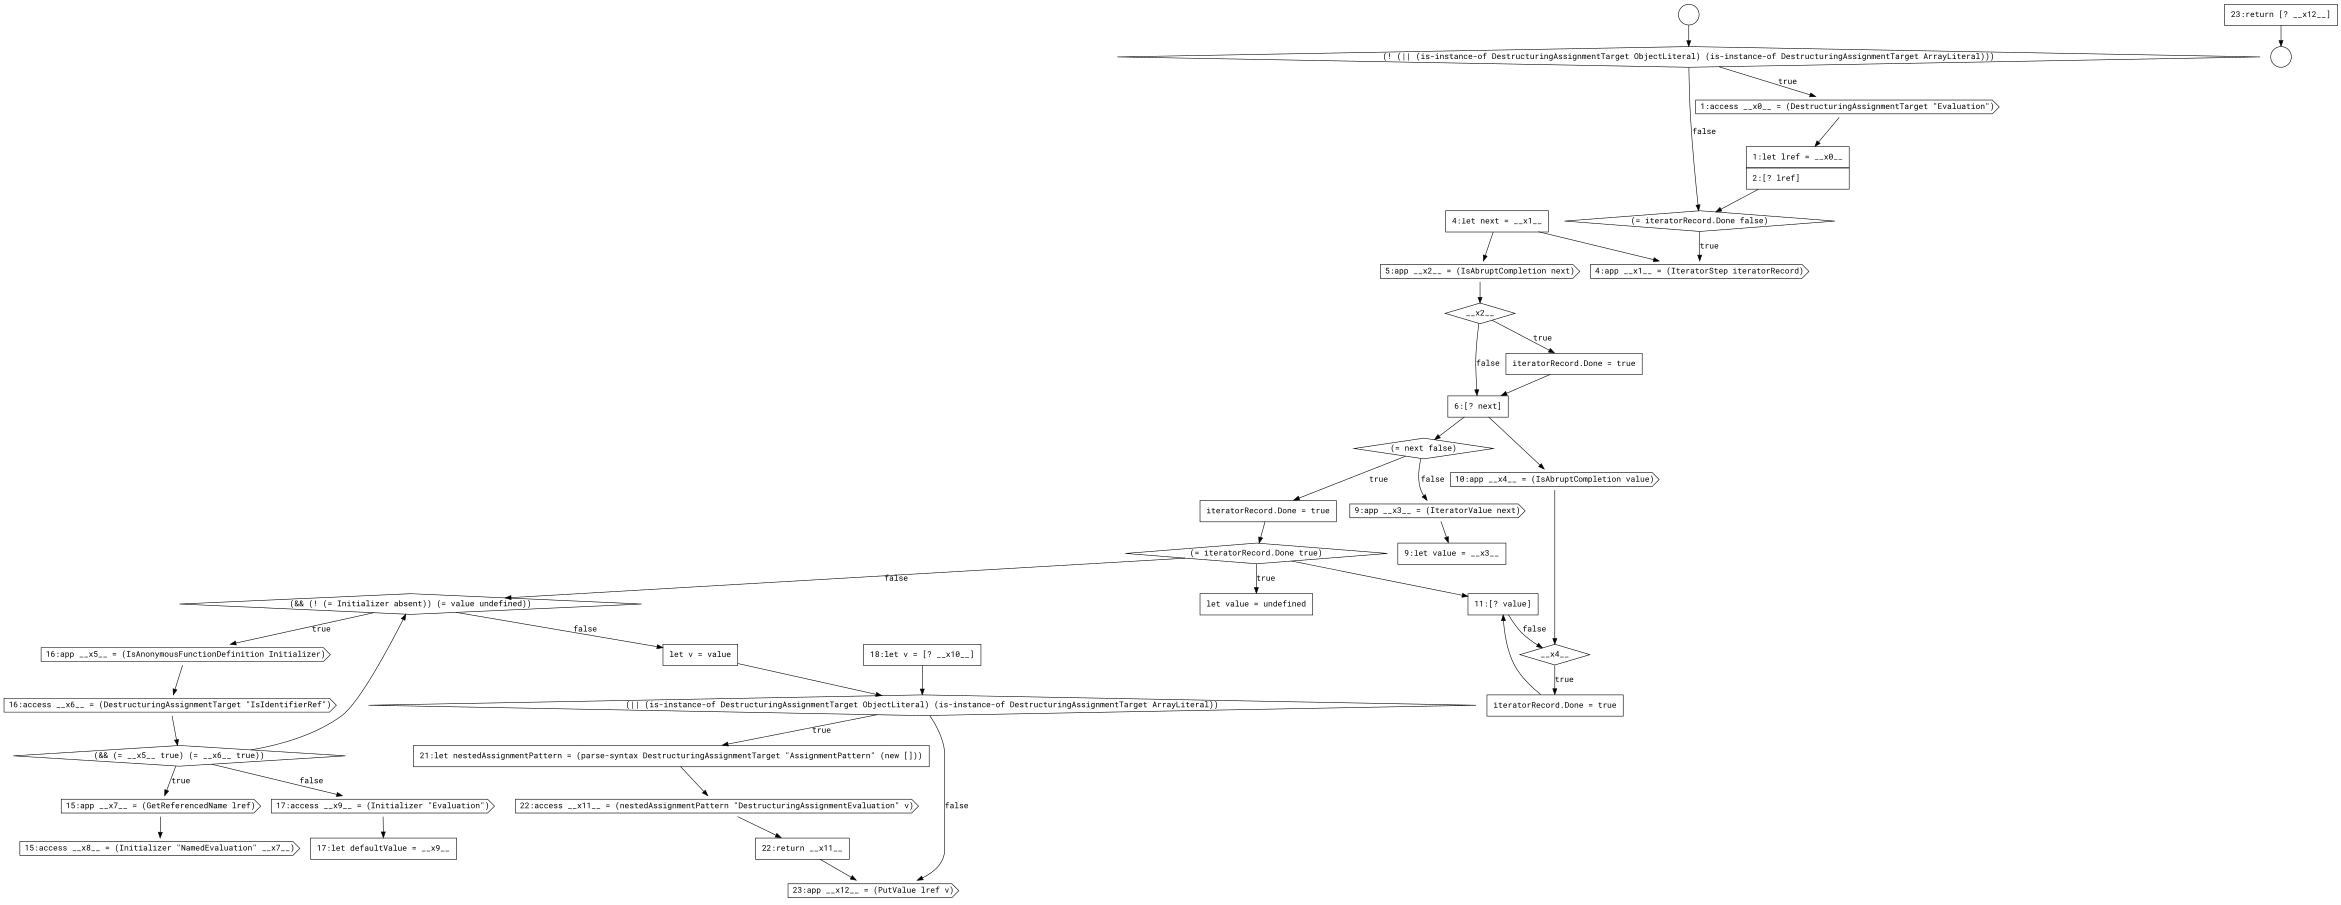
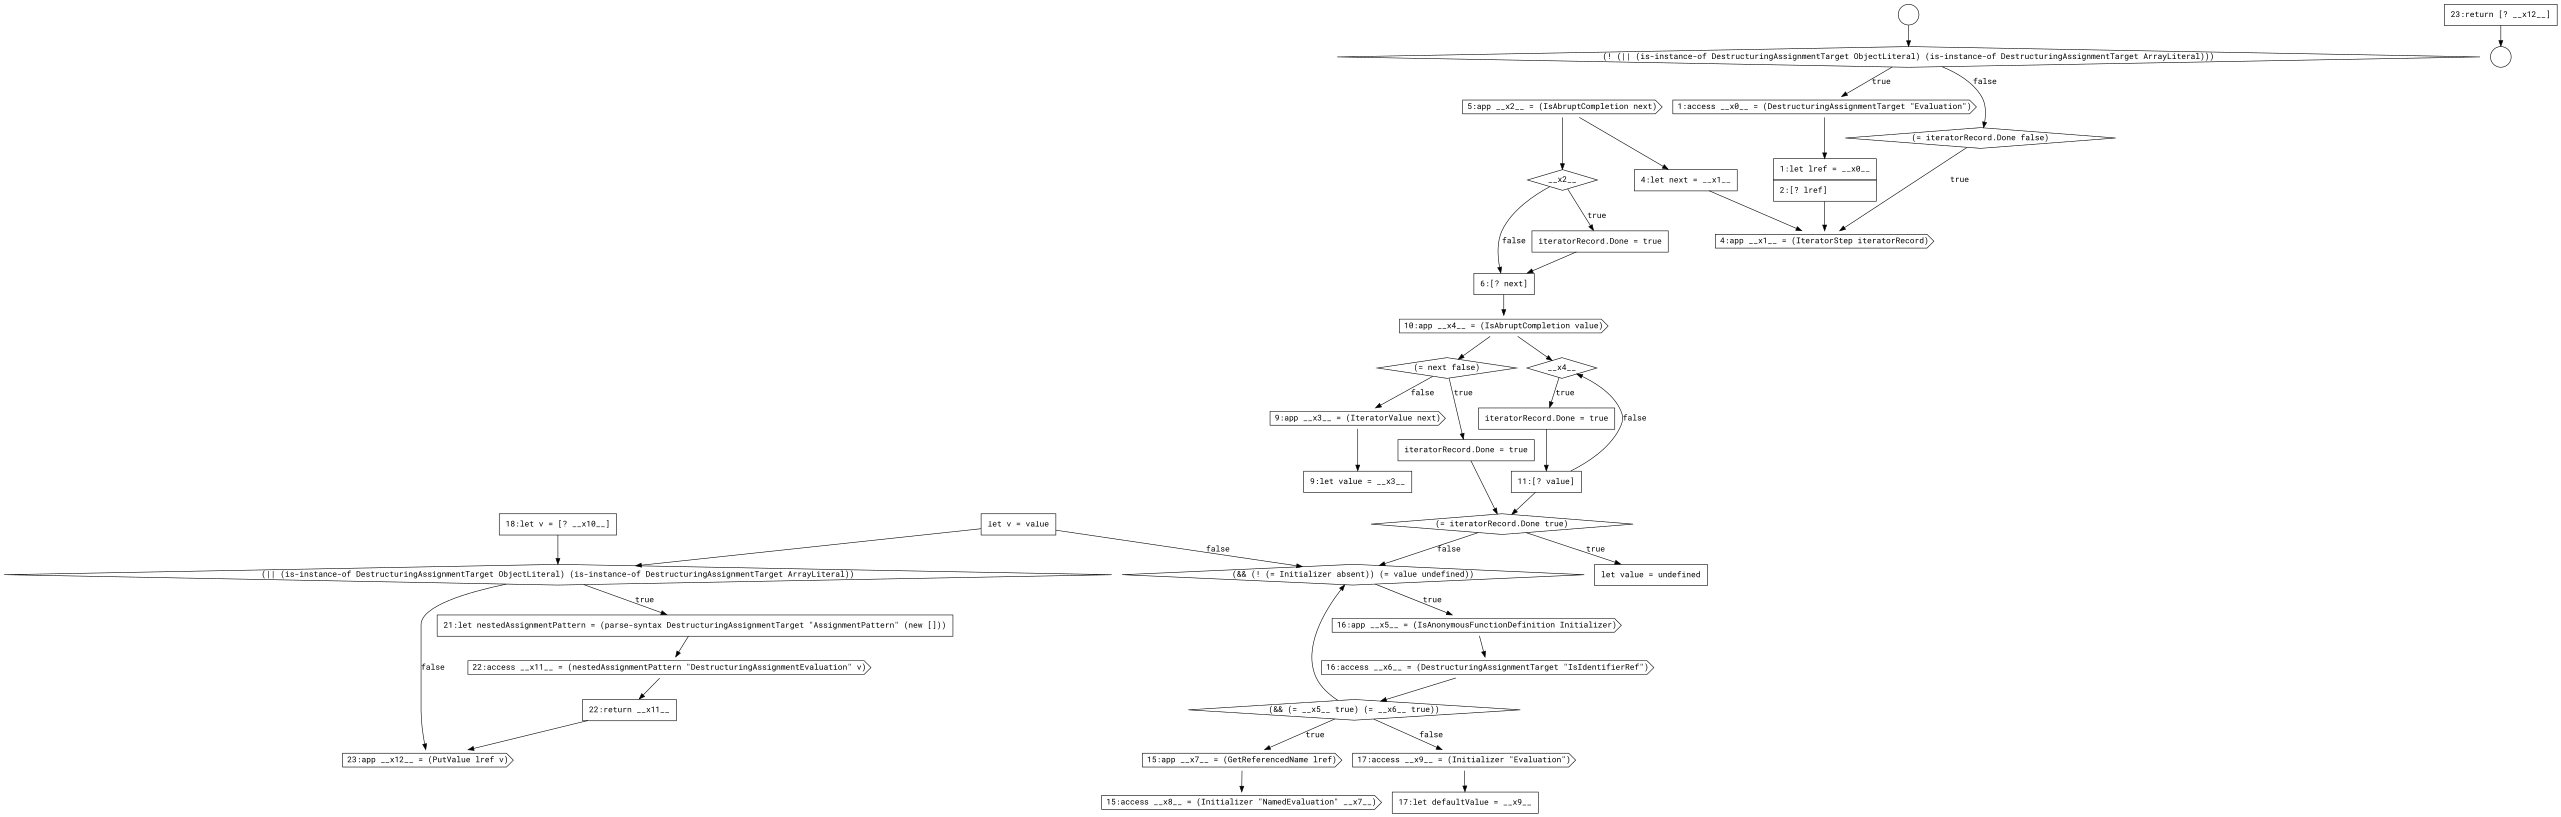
(1740, 199) -> (1825, 213)
(1489, 244) -> (1621, 142)
(1452, 427) -> (1477, 346)
(1377, 578) -> (1526, 501)
(557, 630) -> (1176, 548)
